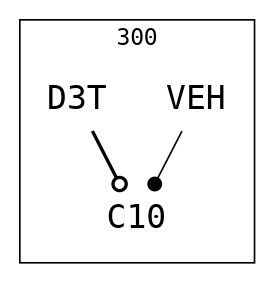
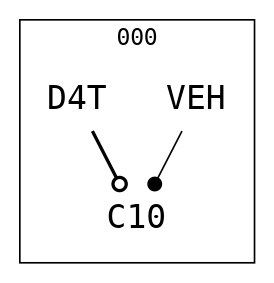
(137, 39) -> (137, 39)
(78, 101) -> (78, 101)
